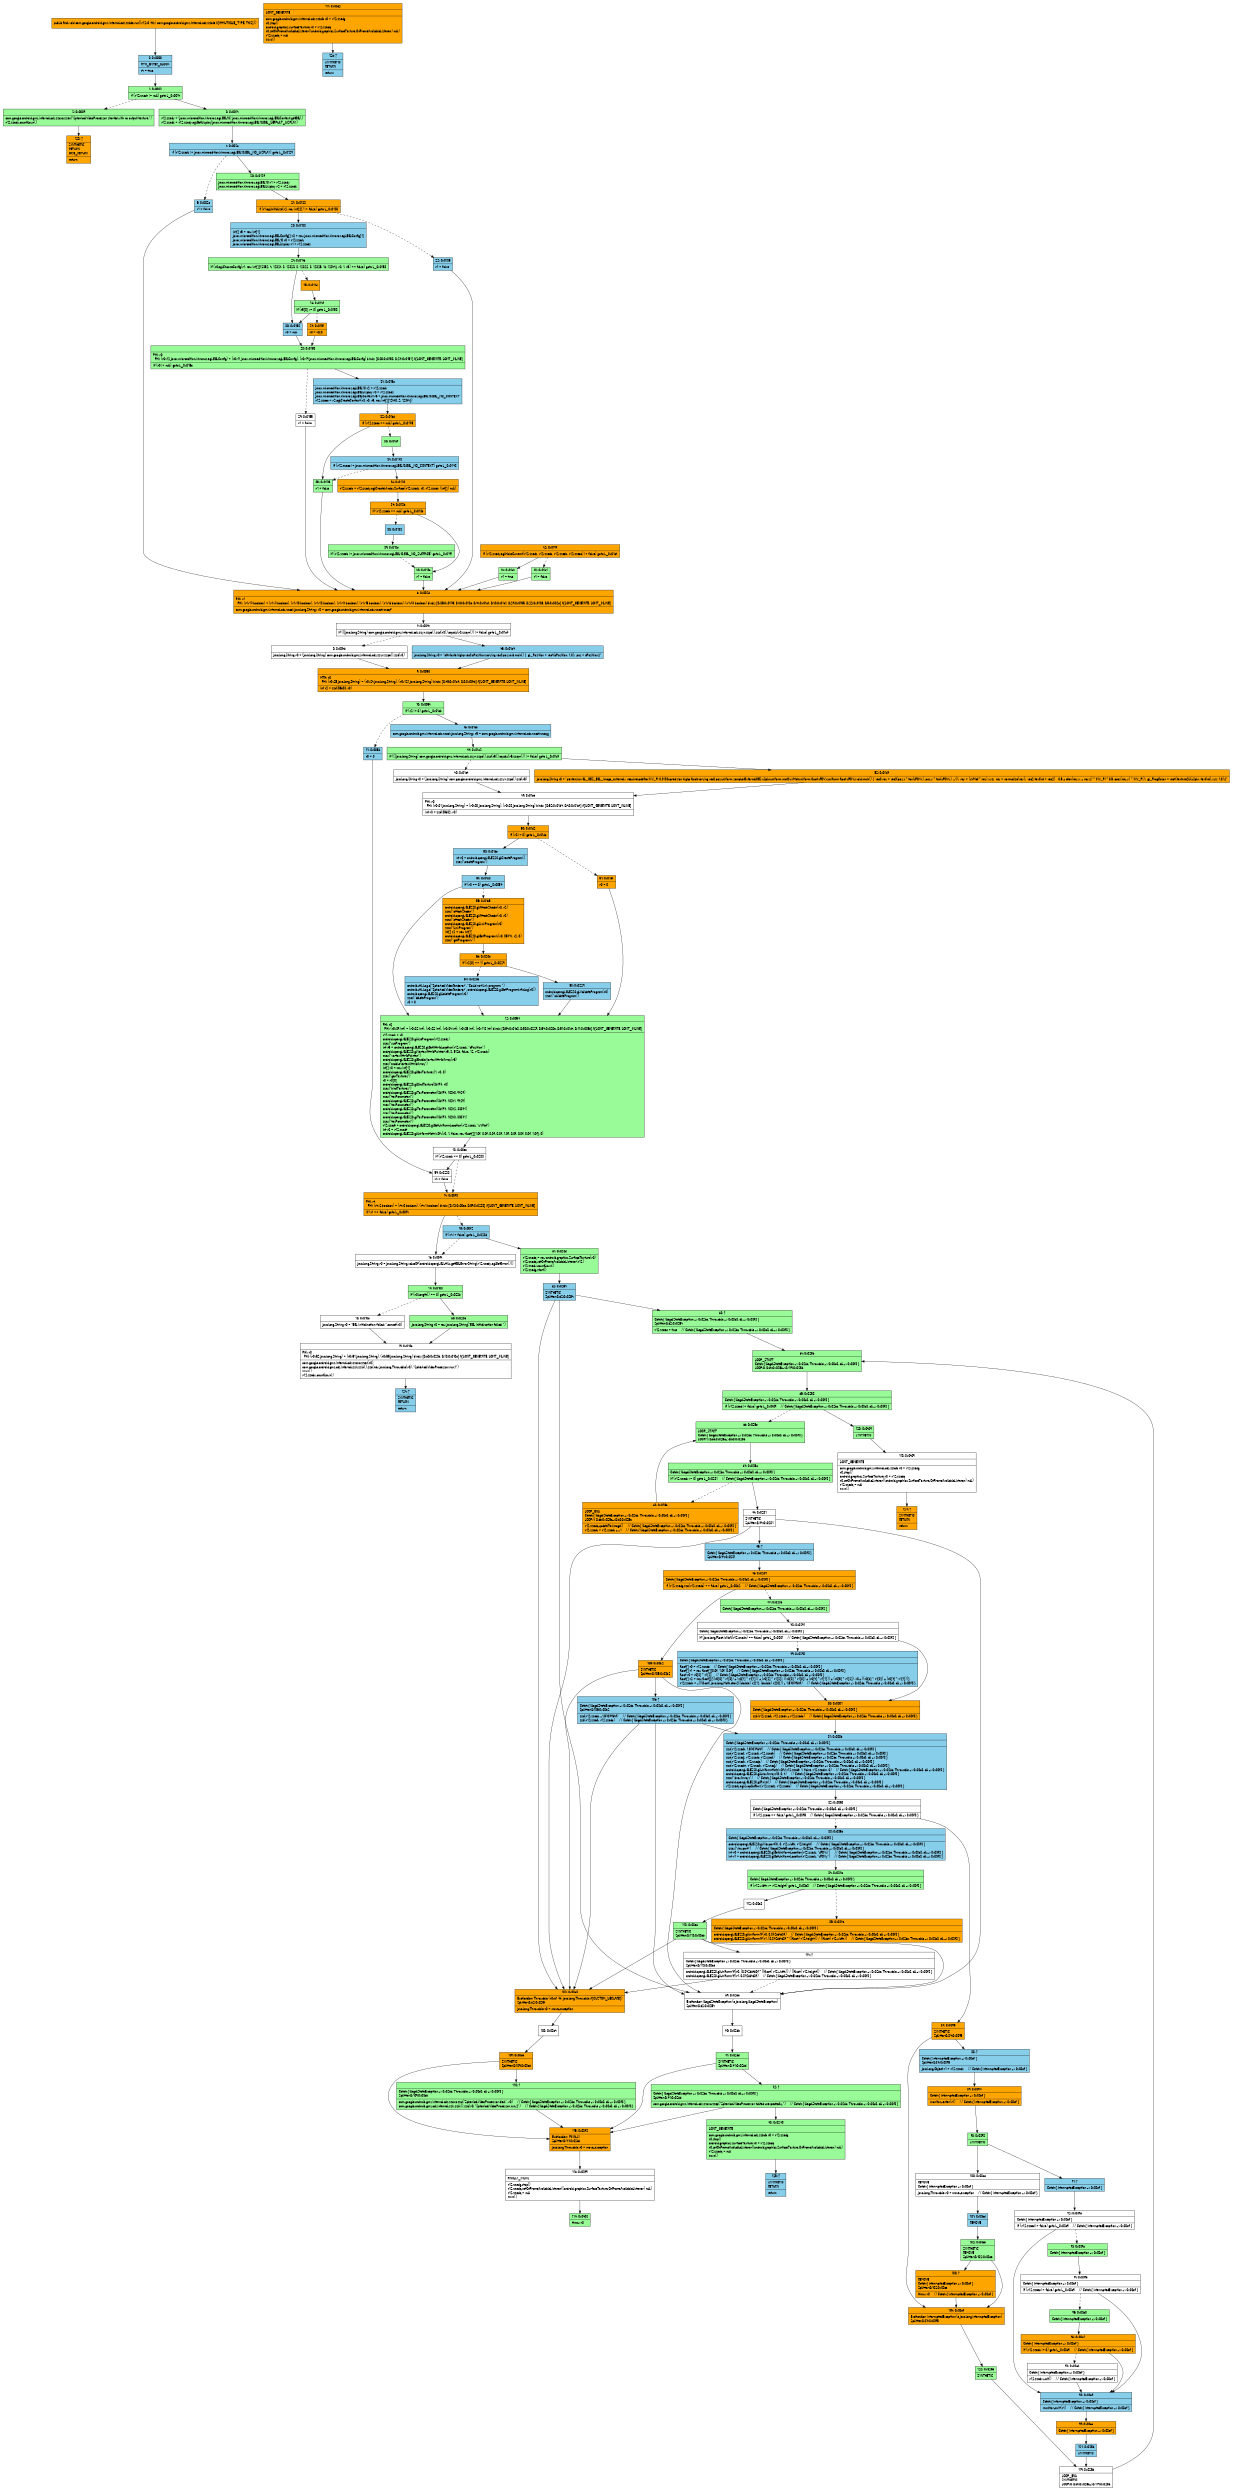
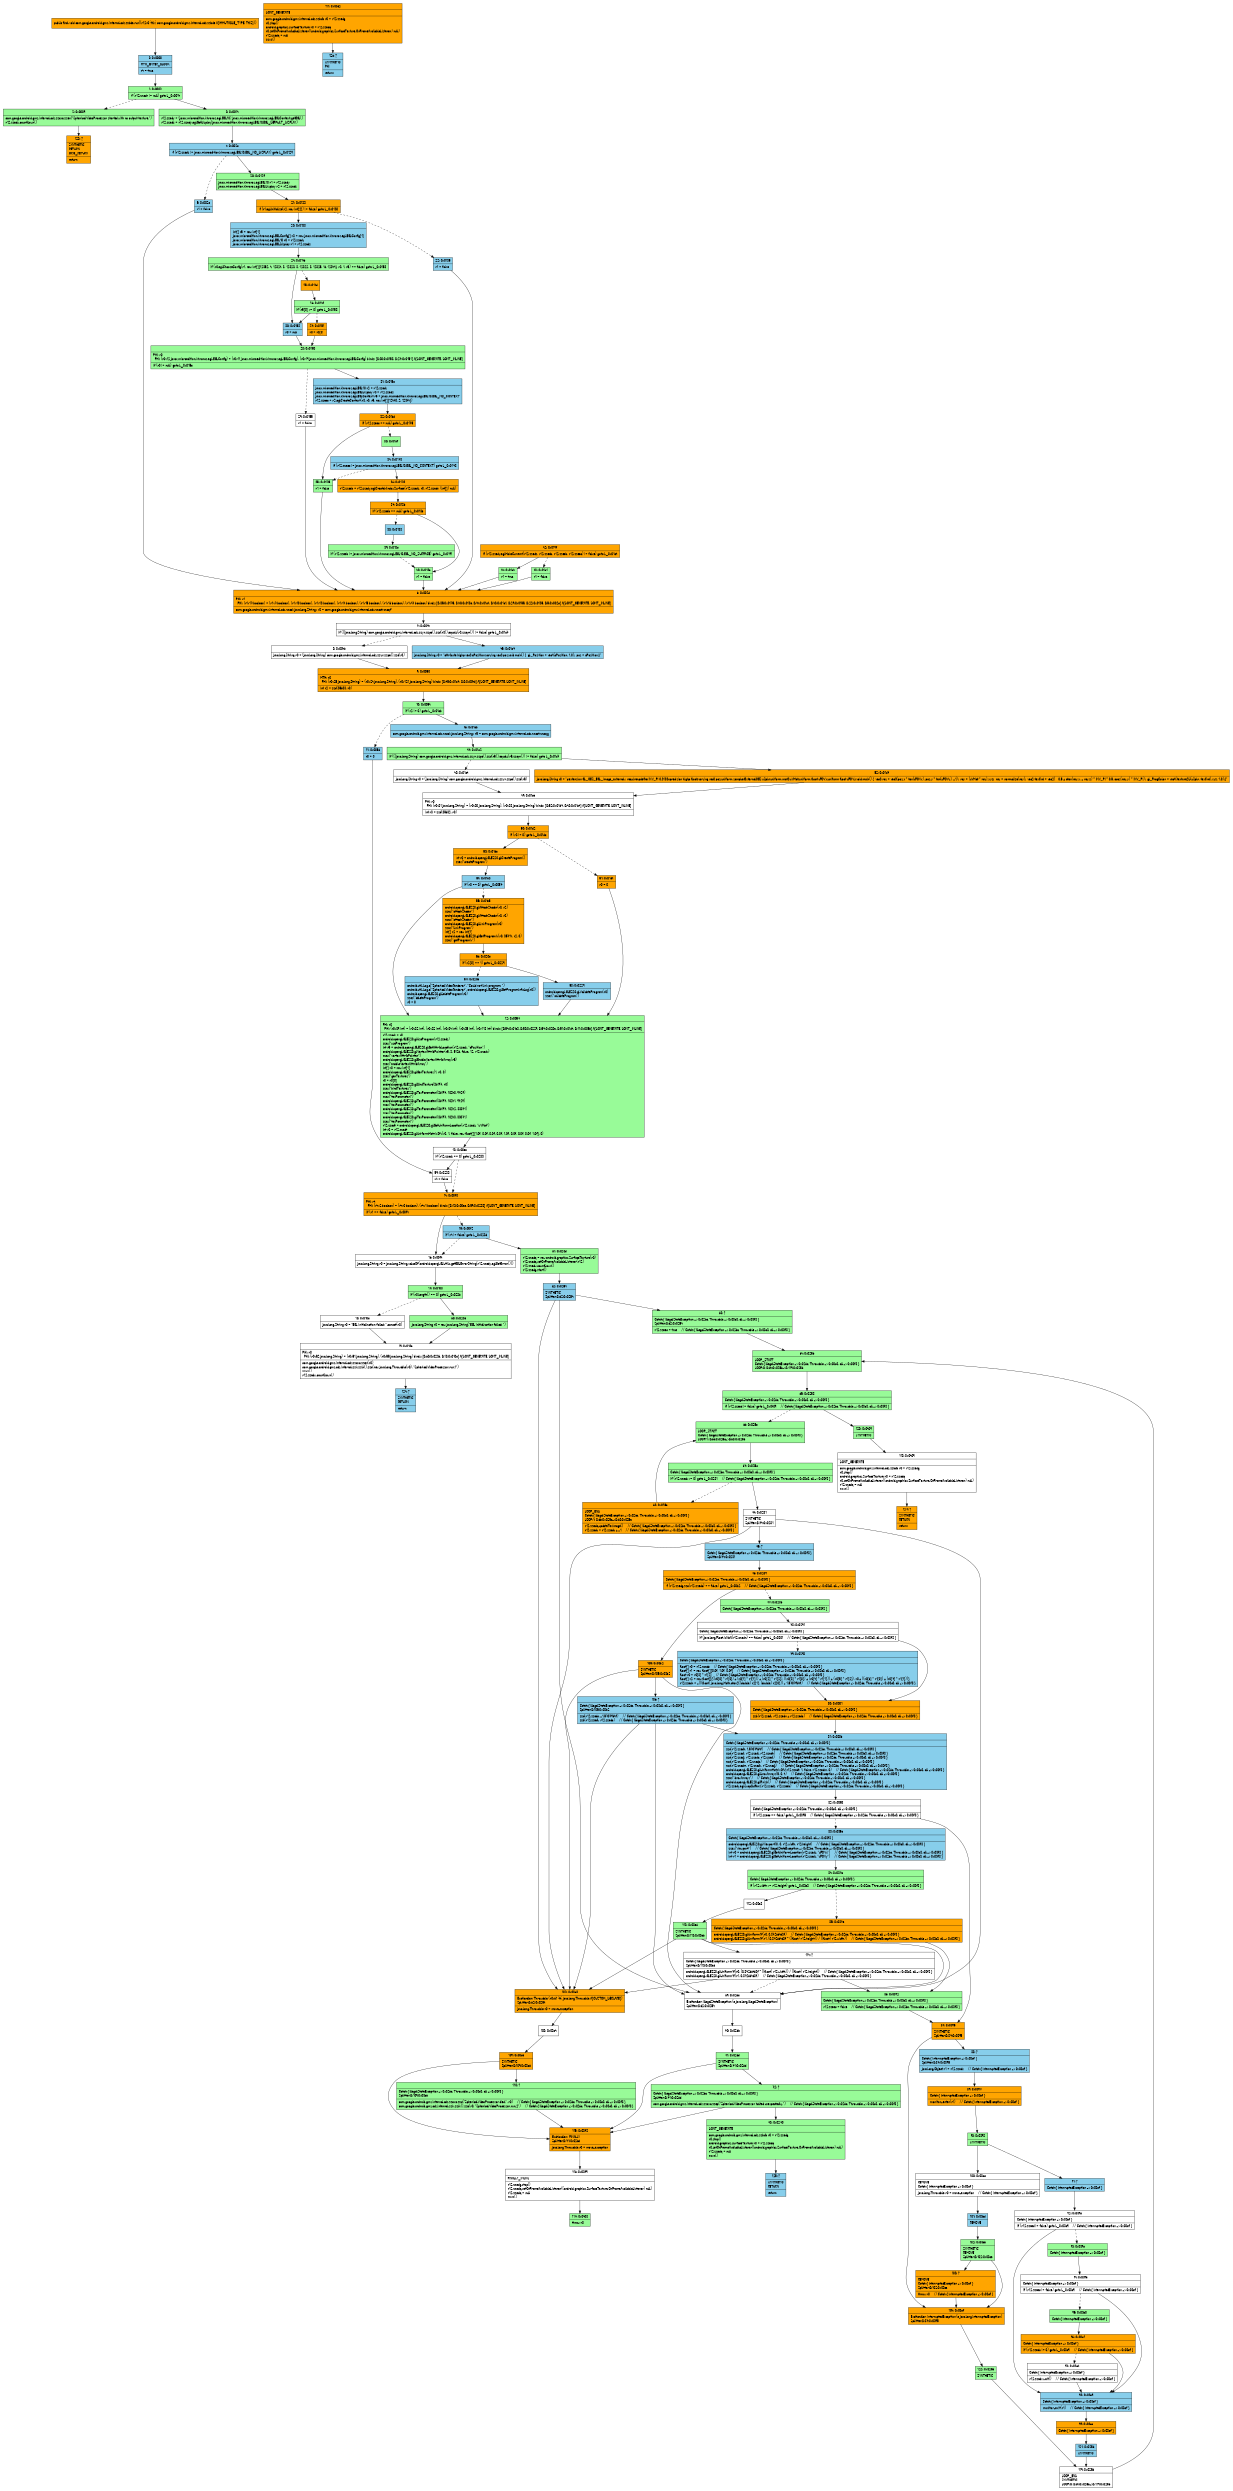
(330, 66) -> (327, 66)
(490, 857) -> (490, 857)
none -> (892, 2001)
